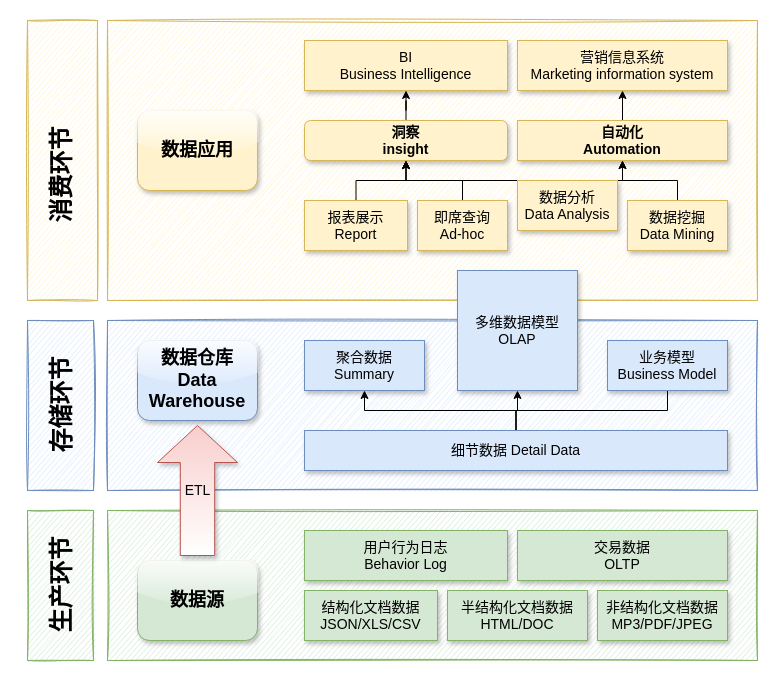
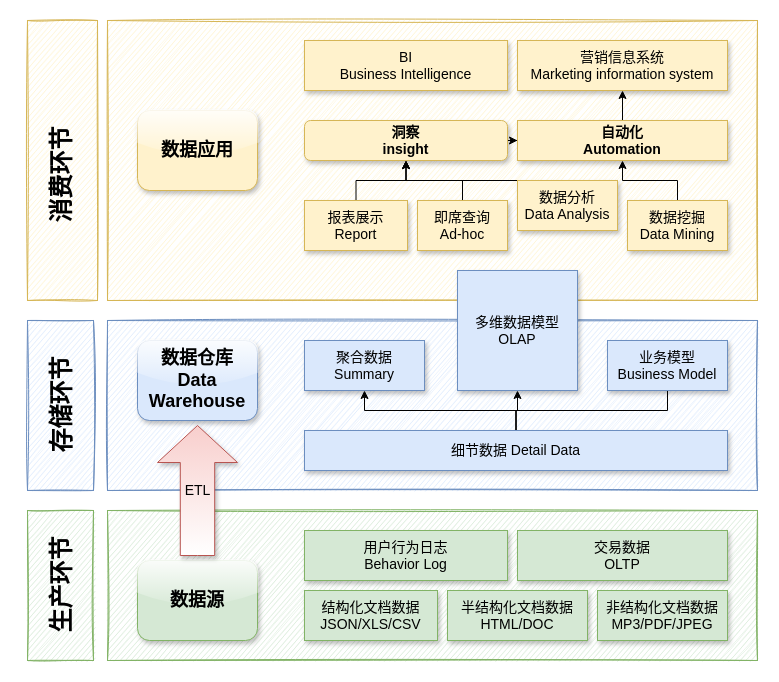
(406, 102) -> (513, 141)
(618, 181) -> none
